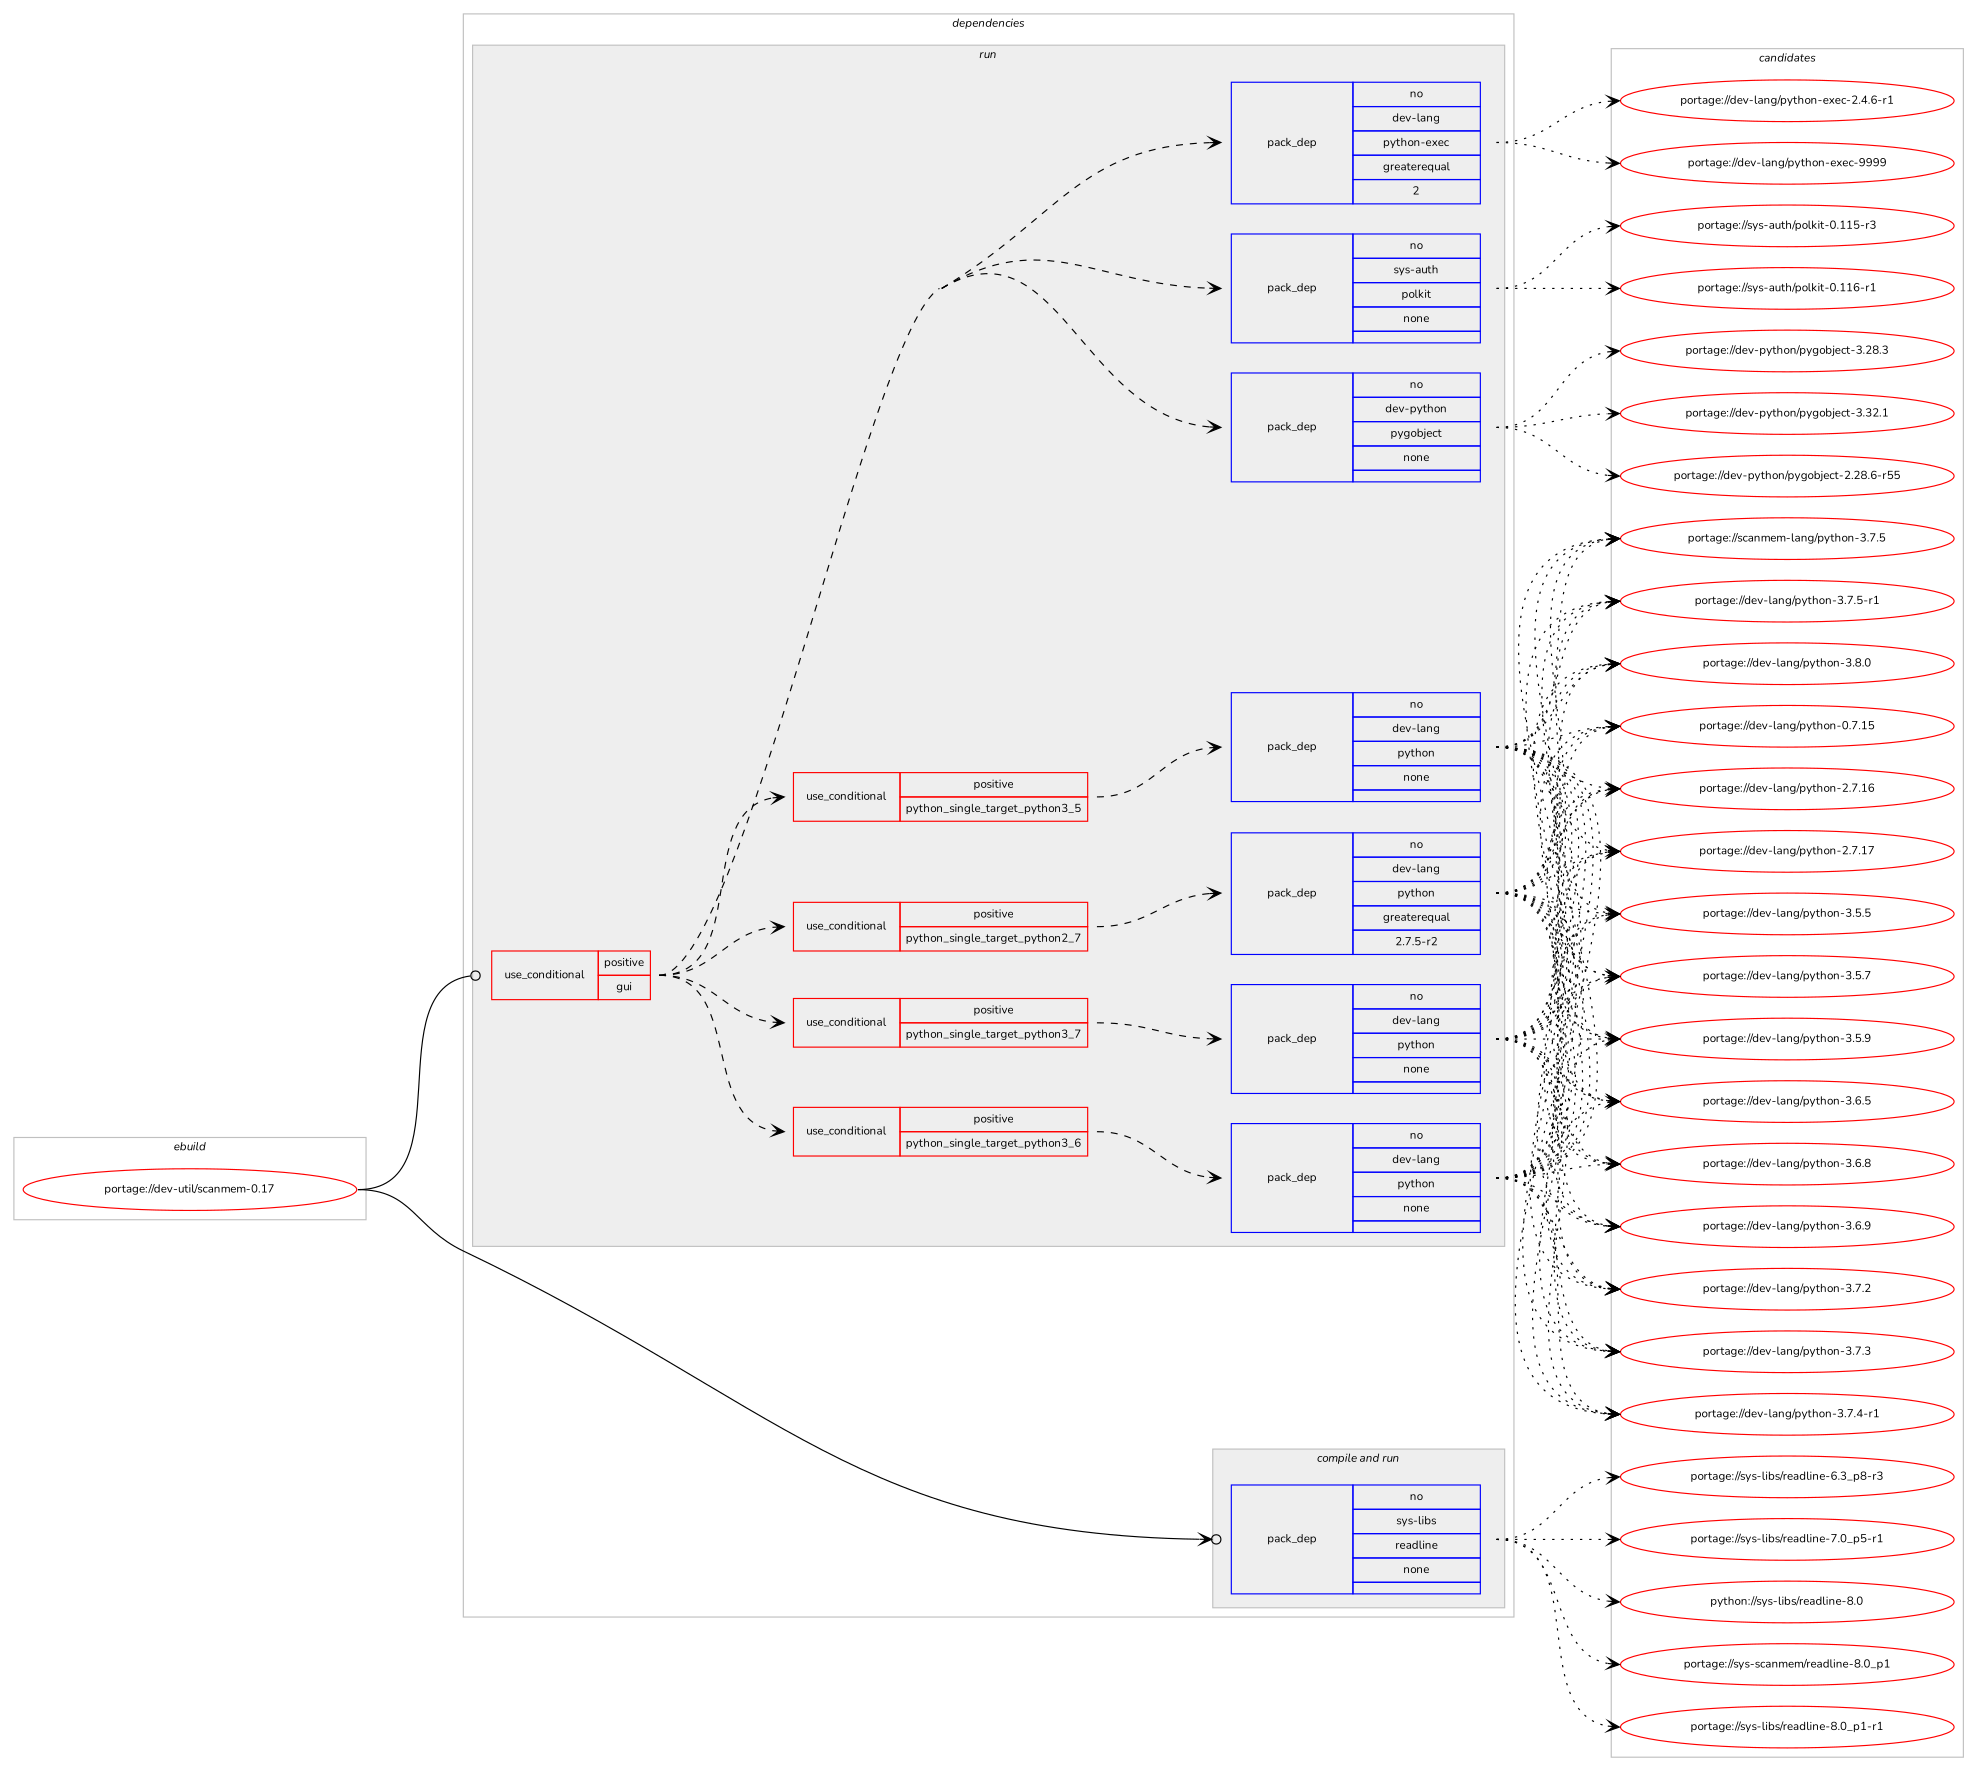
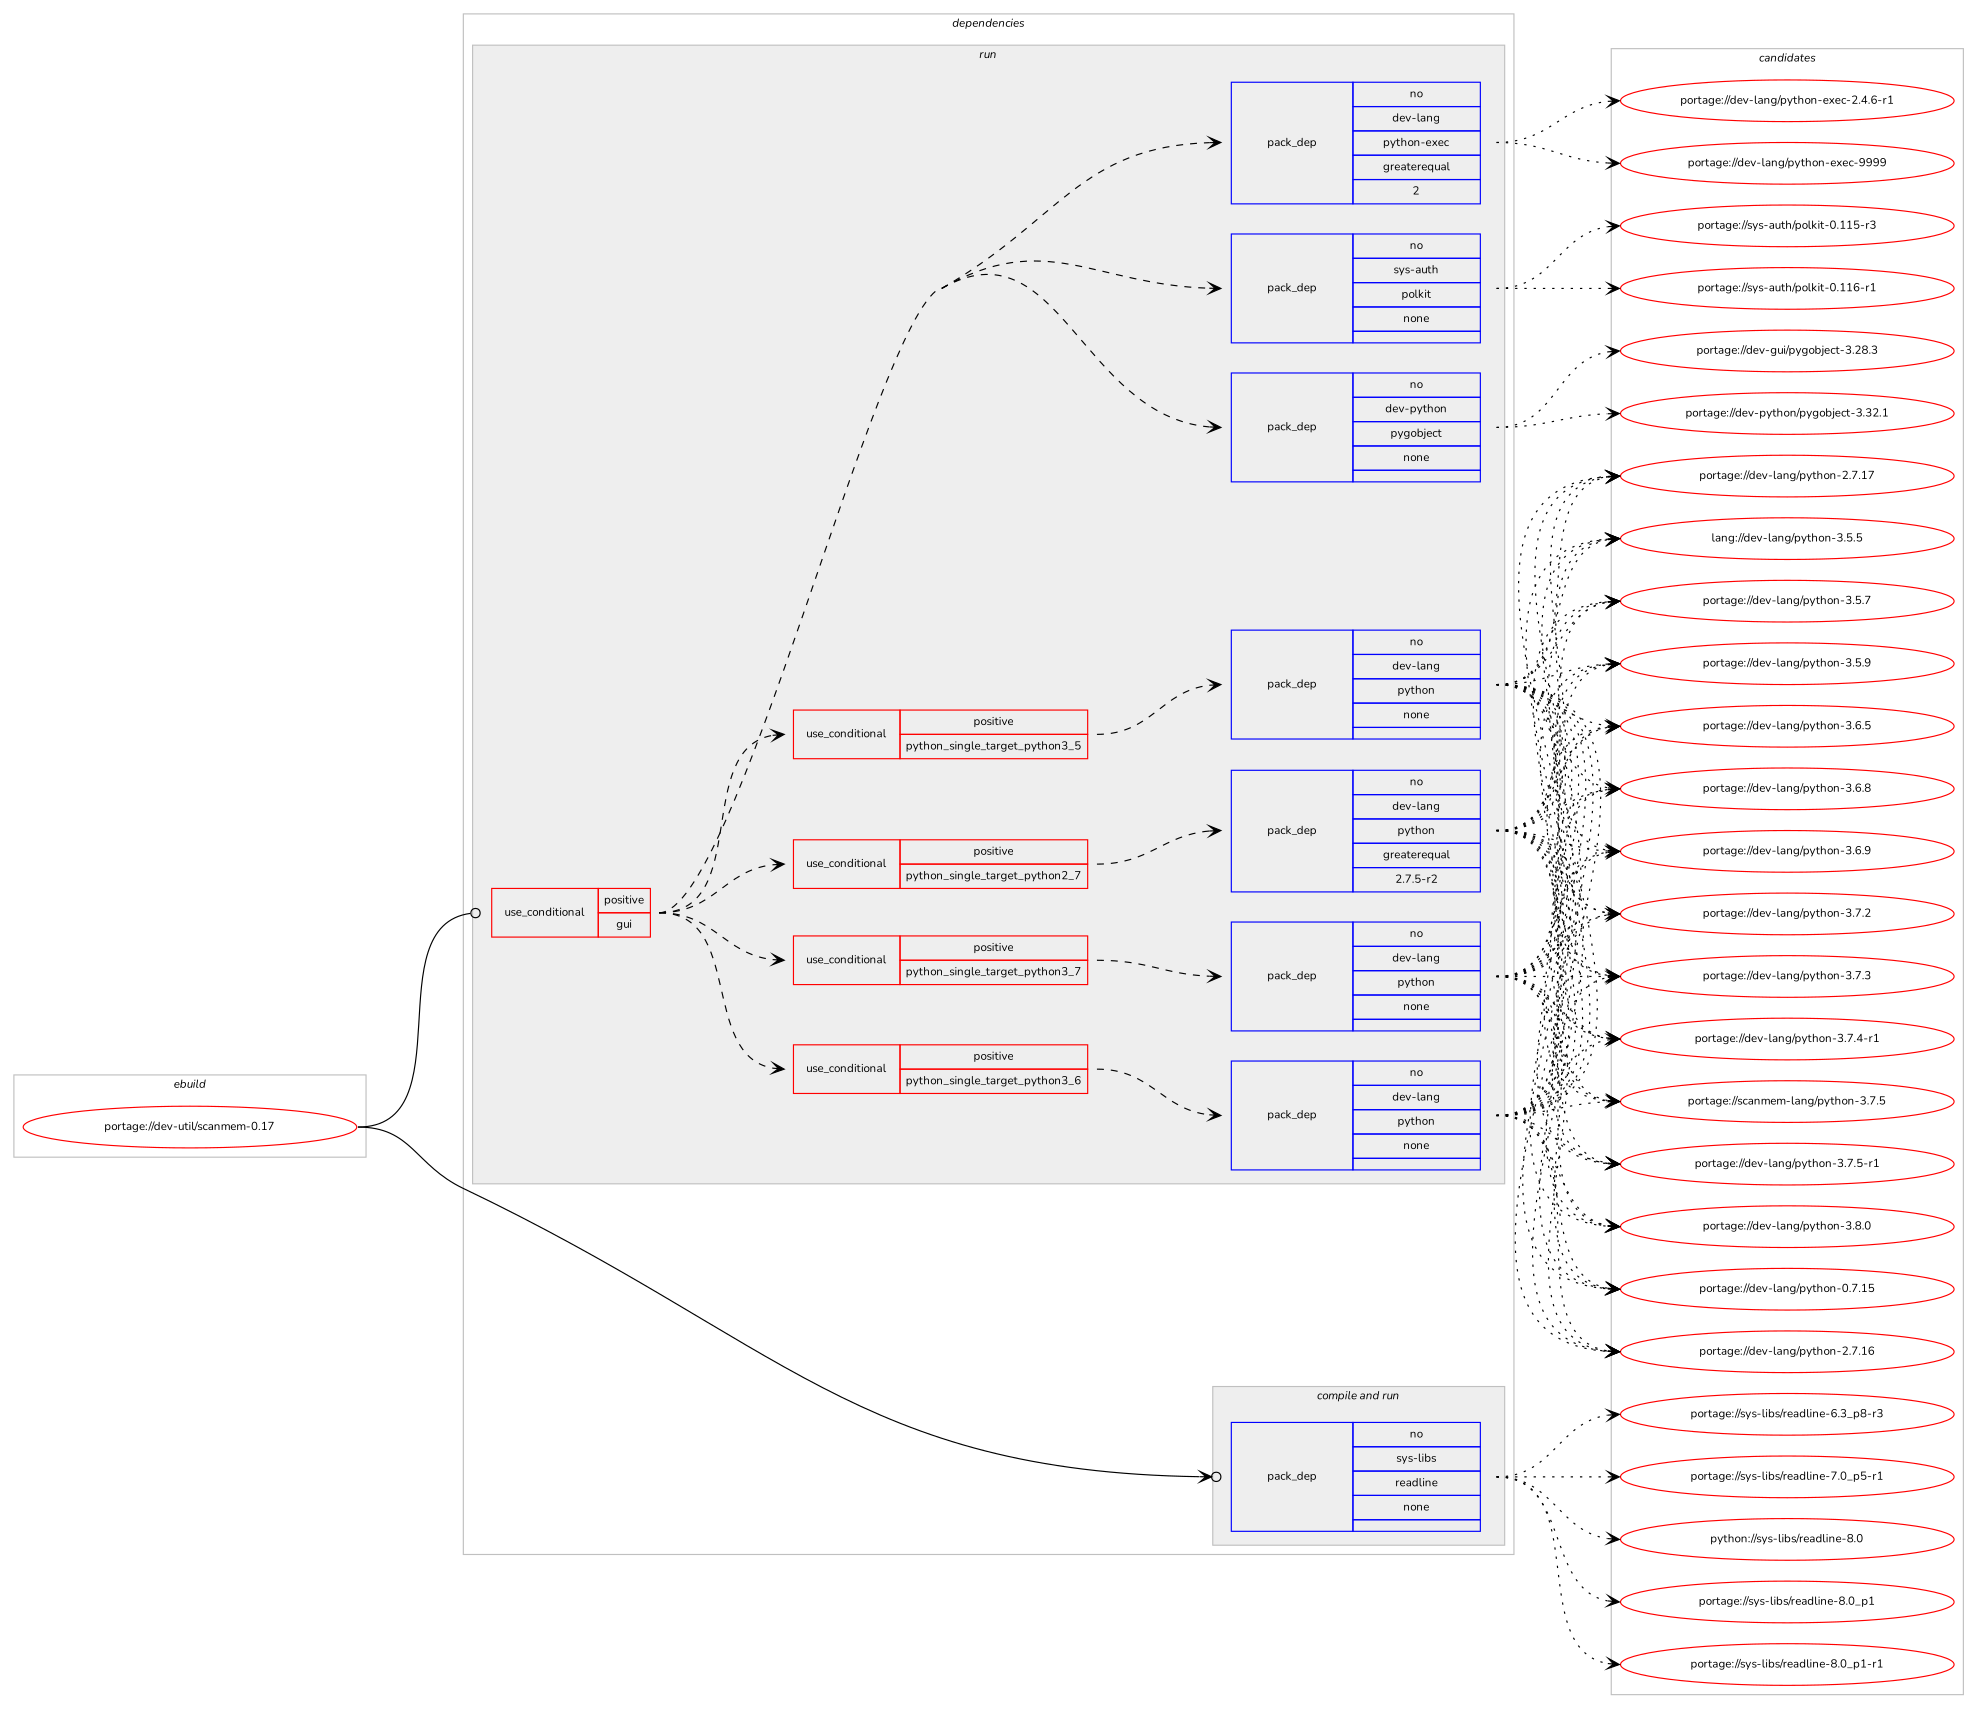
(1787, 351) -> (1787, 351)
(1787, 476) -> none
(1787, 914) -> (1787, 539)
(1787, 1665) -> (1787, 1602)
